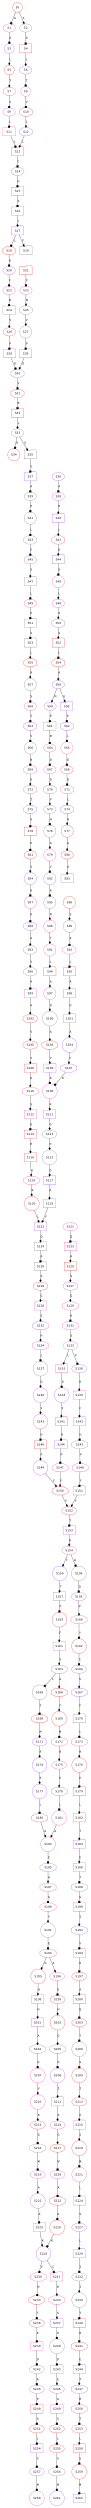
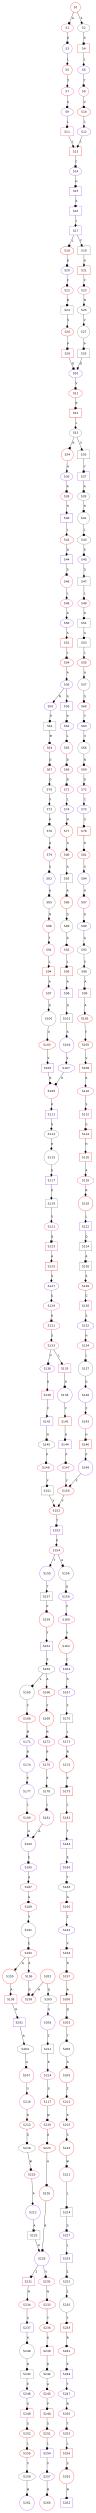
(13, 141) -> (71, 140)
none -> (84, 259)
none -> (67, 465)
none -> (67, 888)
(45, 1214) -> (51, 1214)
(58, 2008) -> (38, 1988)
(58, 2059) -> (48, 2008)
(79, 2125) -> (67, 2125)
